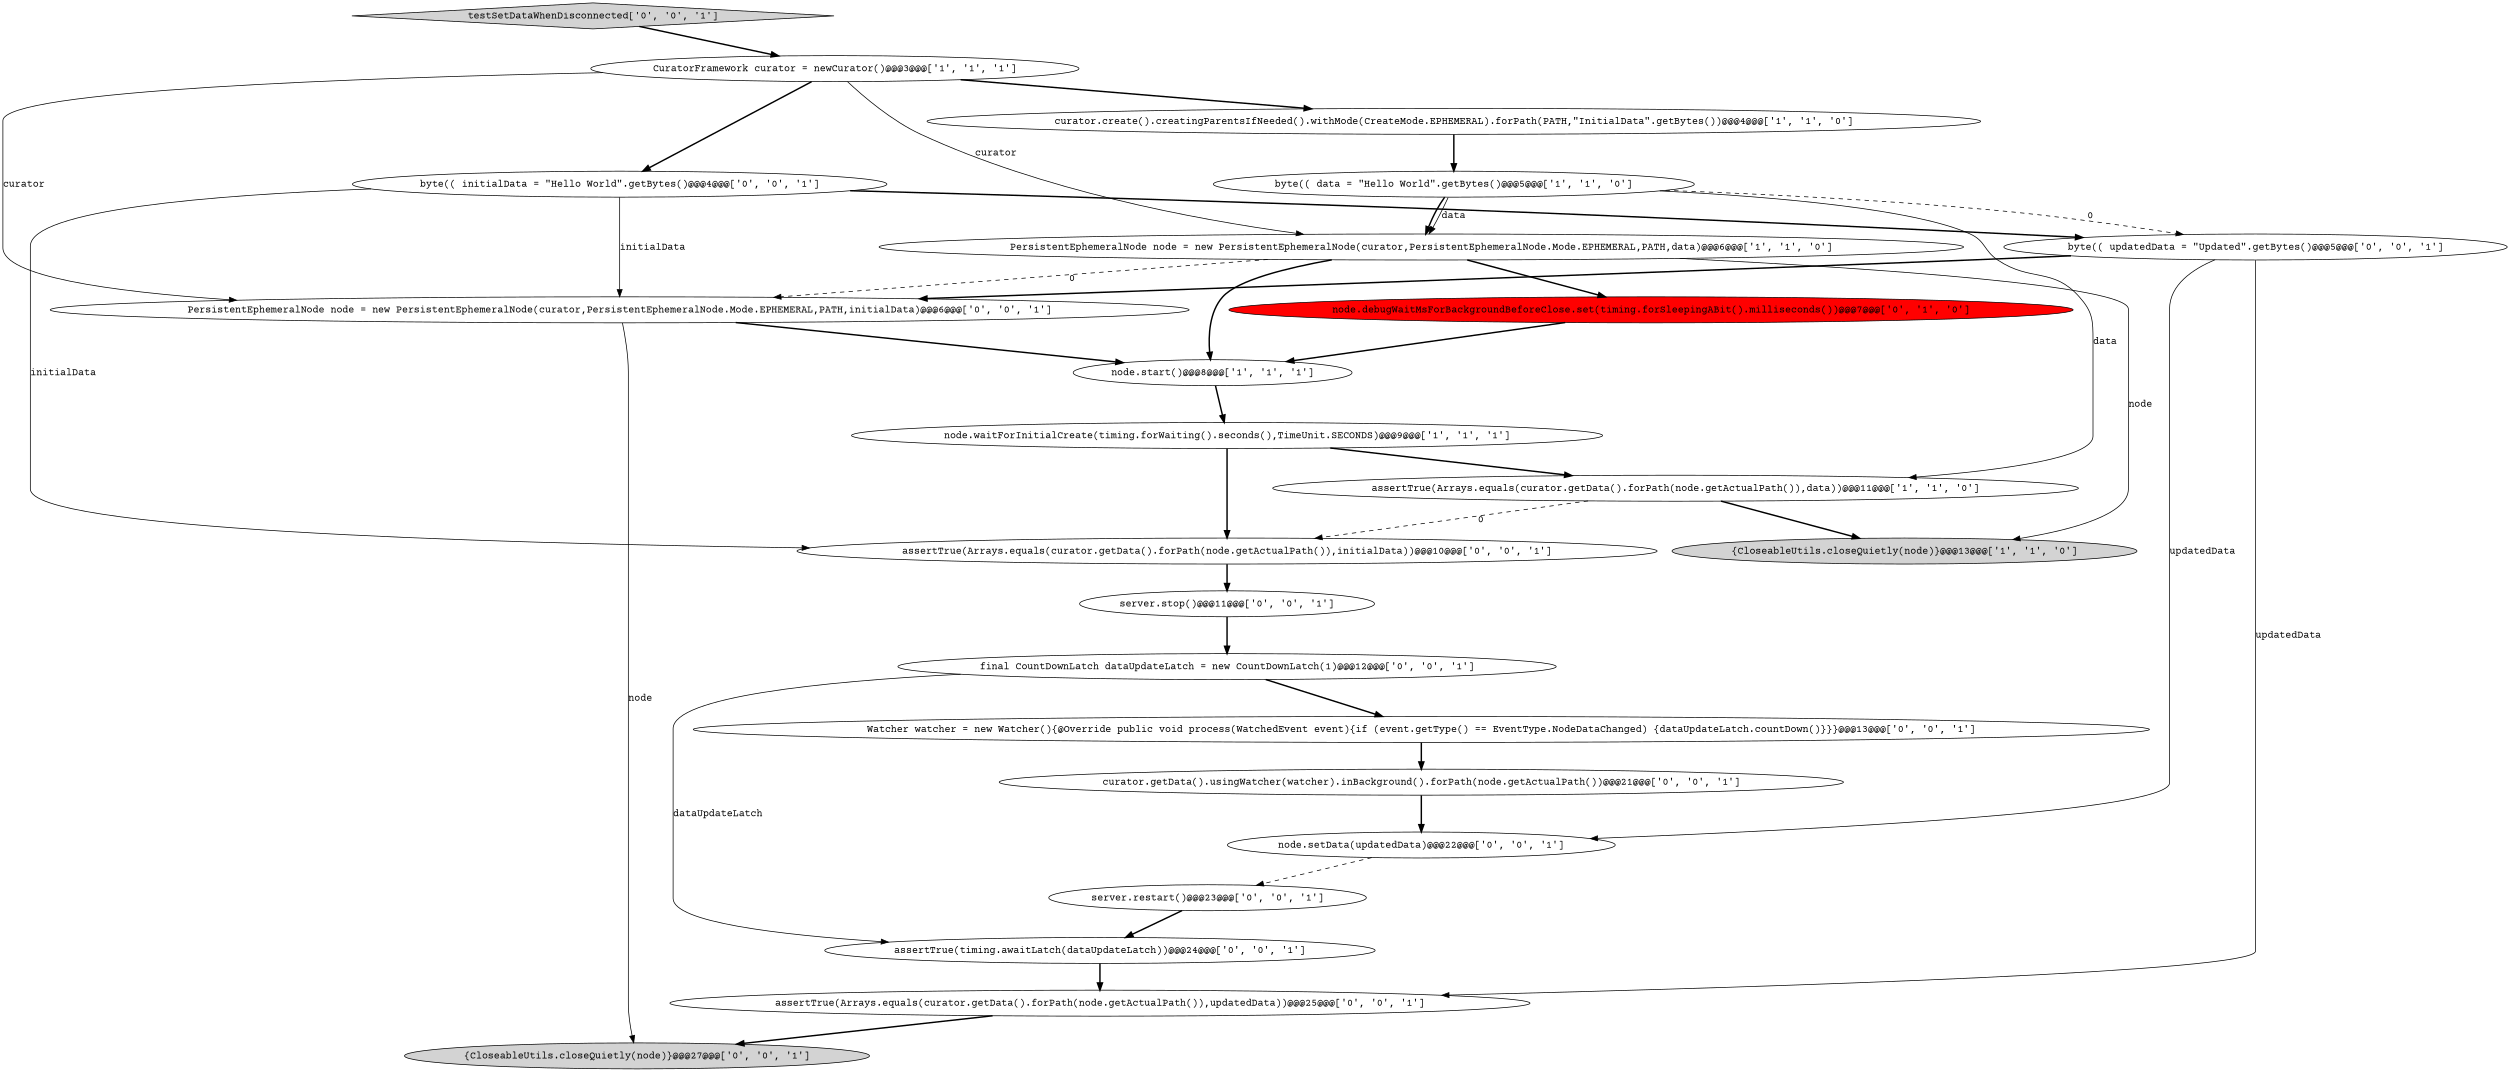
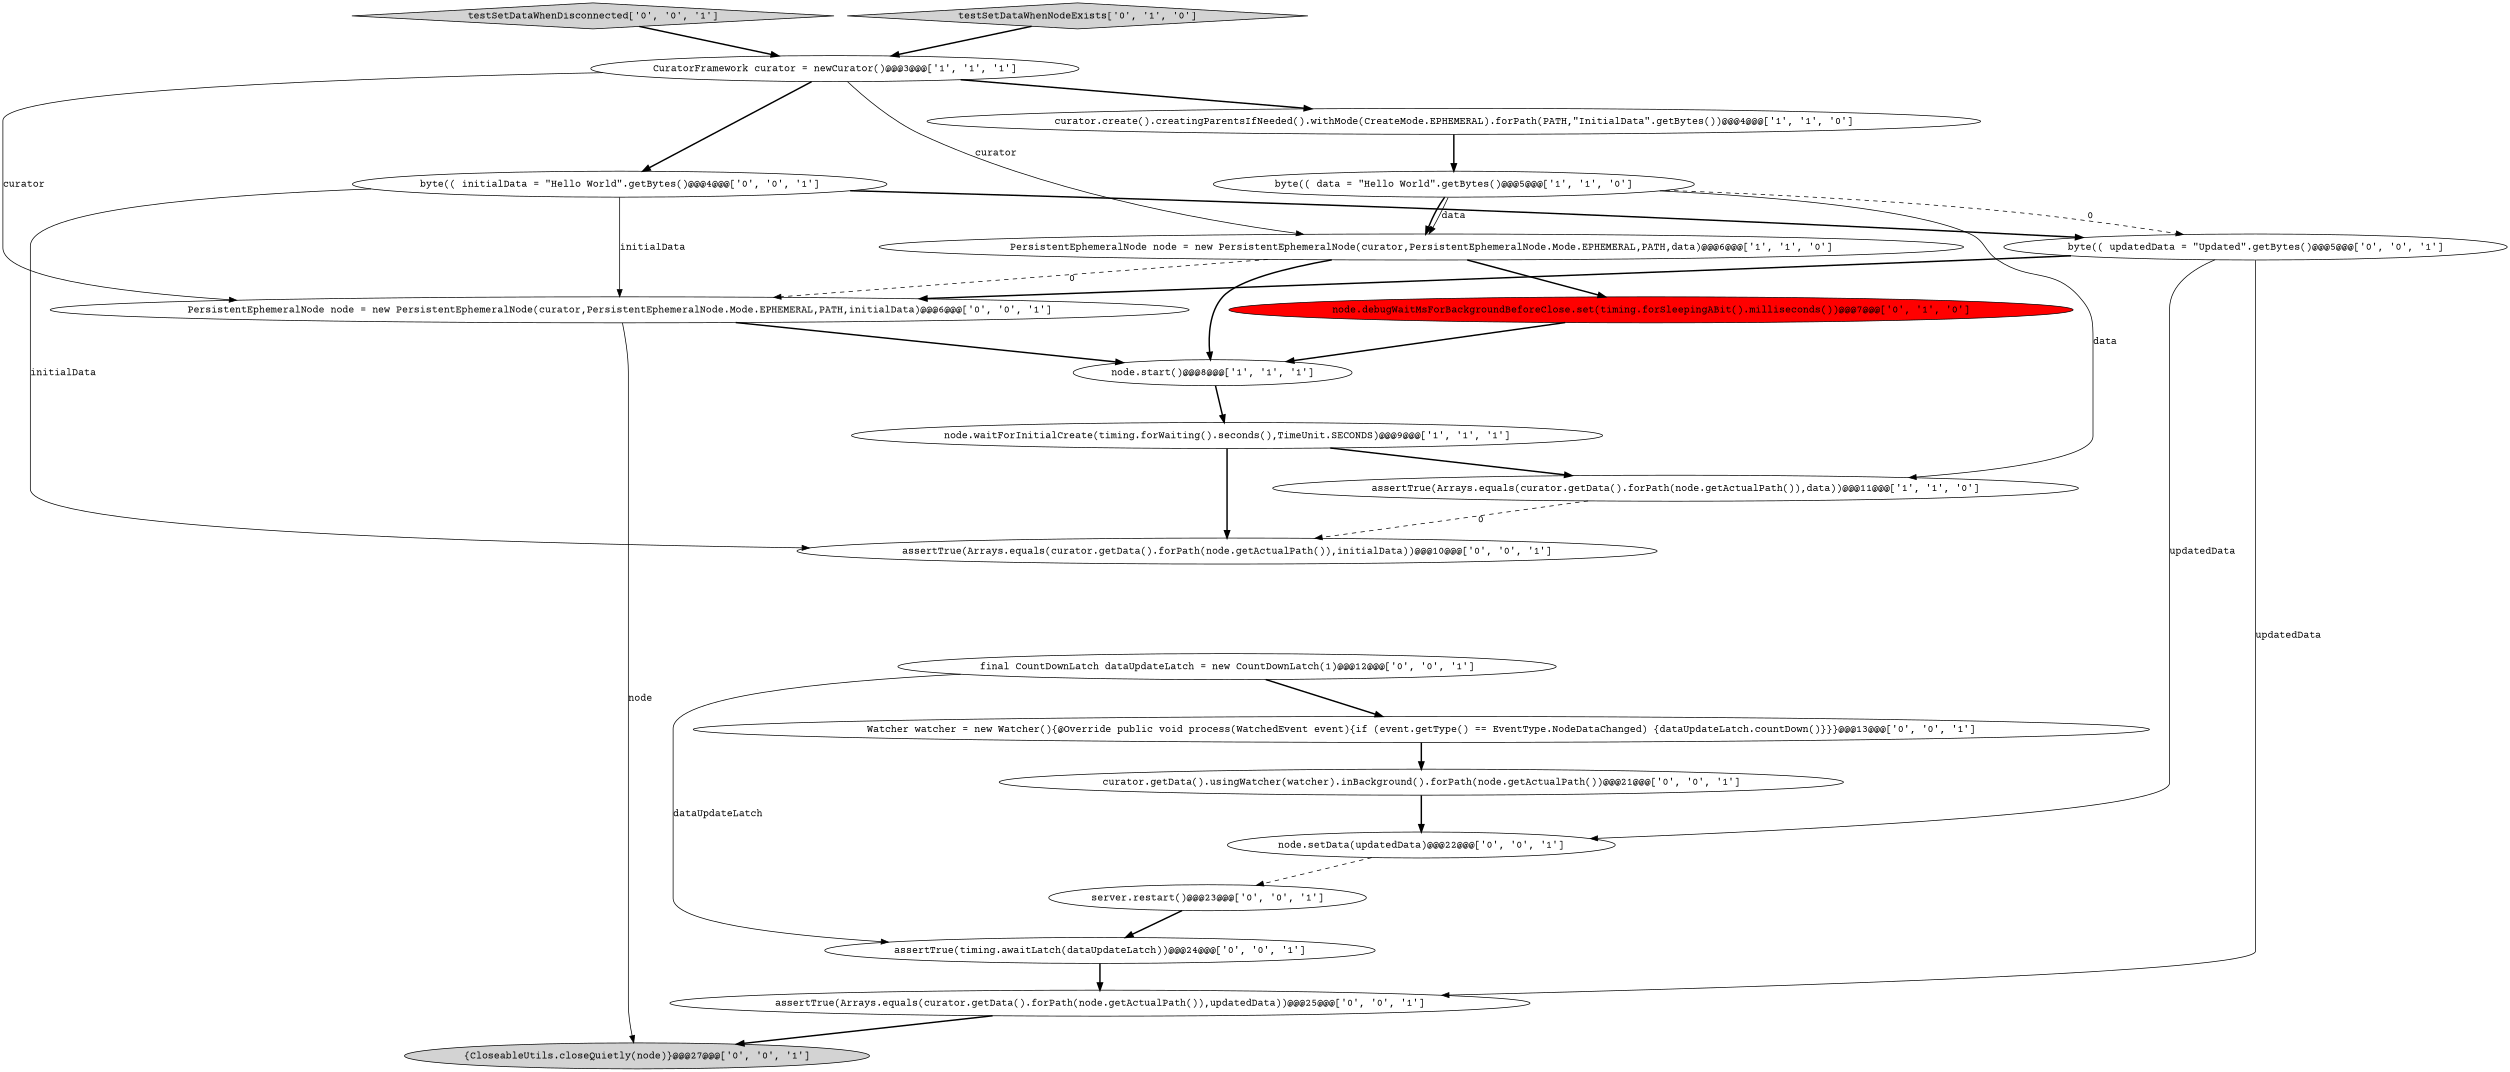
none -> (1078, 16)
(1904, 551) -> none
(1227, 604) -> none
